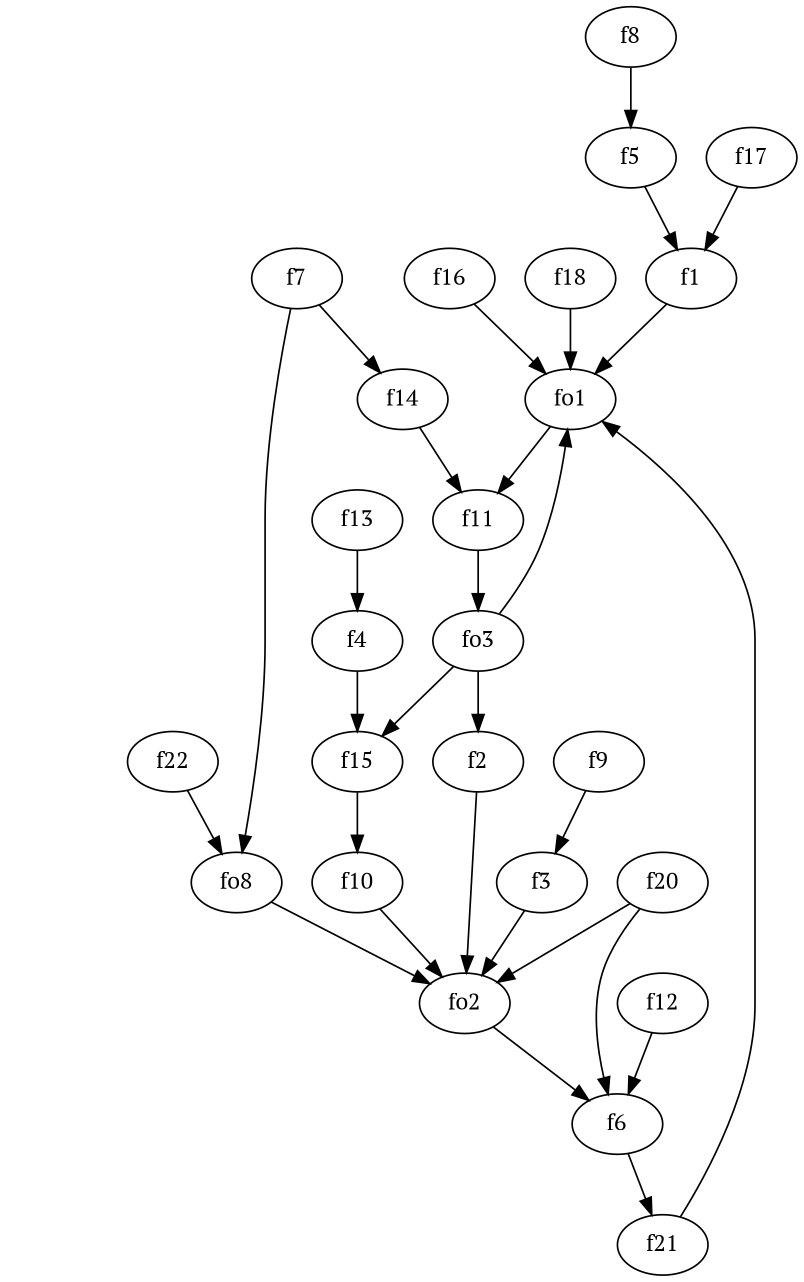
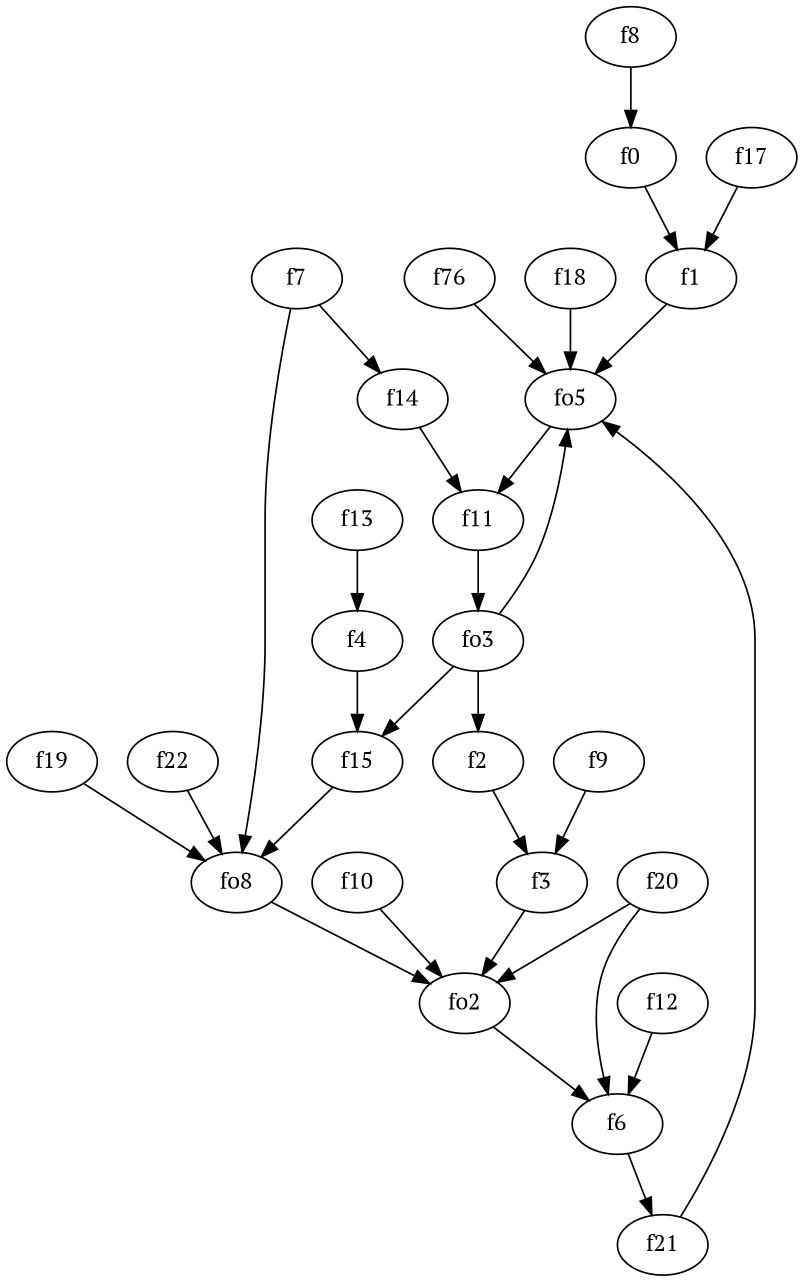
(631, 158) -> (631, 158)
(450, 279) -> (450, 279)
(570, 399) -> (570, 399)
none -> (52, 762)
(357, 814) -> (303, 816)
(472, 874) -> (506, 815)
